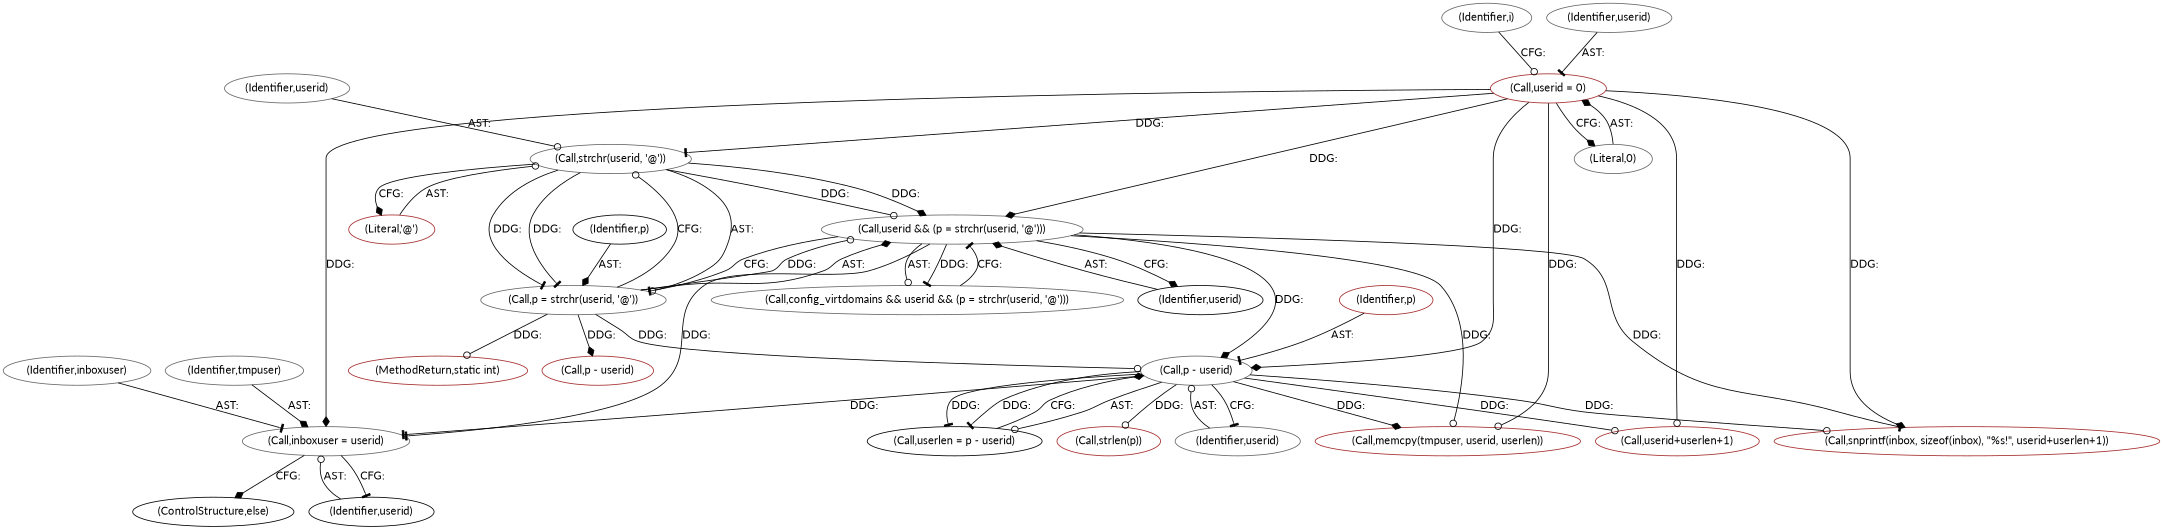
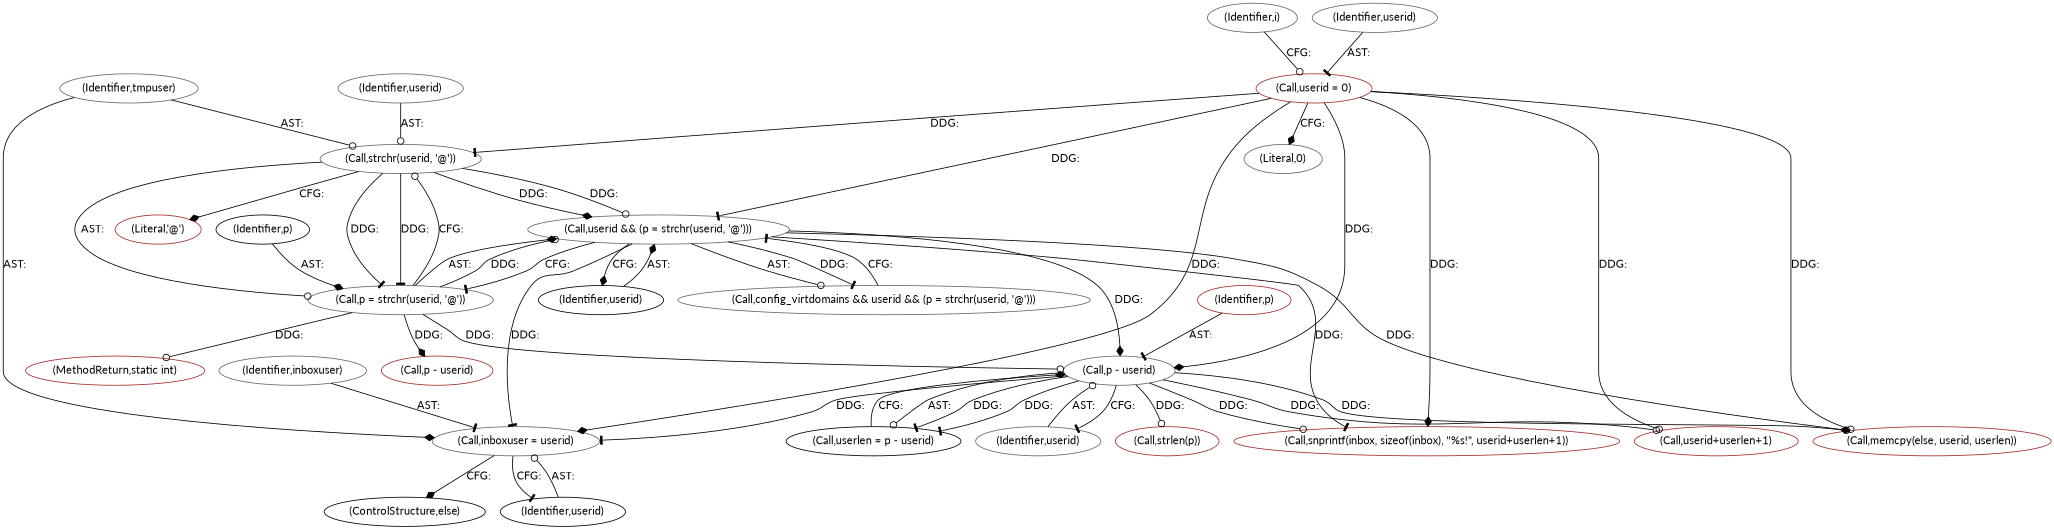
(1607, 122) -> none
(1261, 156) -> (996, 157)
(460, 177) -> (260, 123)
(1448, 441) -> (1932, 441)
